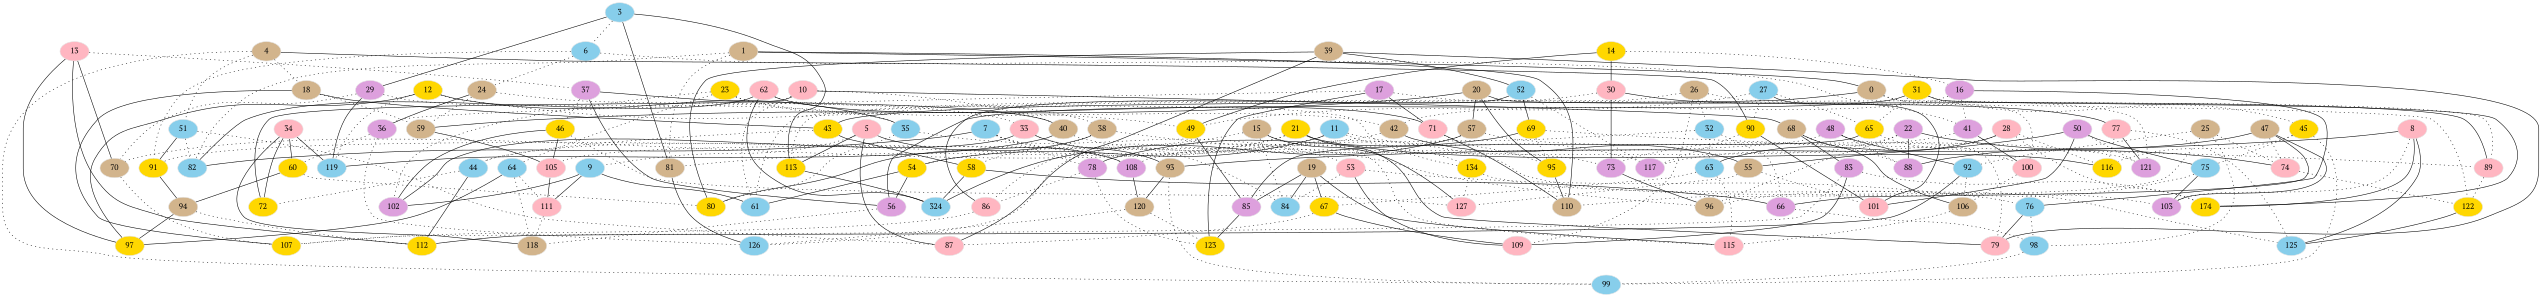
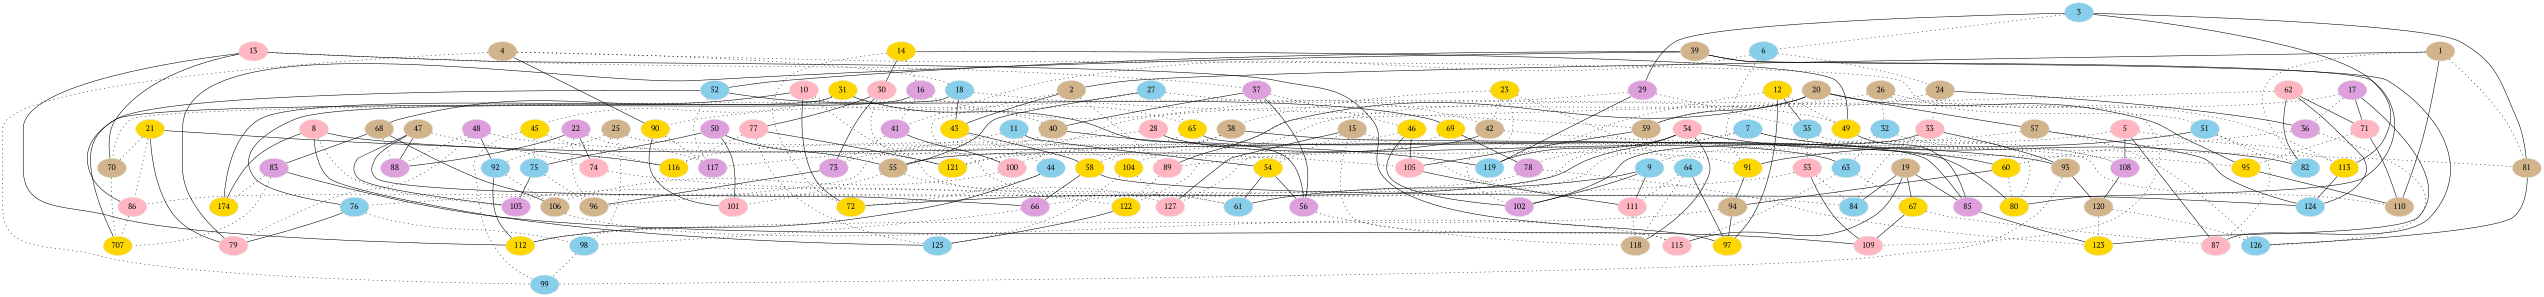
none -> (780, 88)
(306, 90) -> (960, 90)
(1872, 90) -> (1071, 90)
(1926, 118) -> (1004, 116)
(826, 150) -> (2227, 143)
(1472, 168) -> (1129, 168)
(2146, 168) -> (953, 168)
(2091, 179) -> none
(936, 207) -> (2310, 207)
(286, 246) -> (118, 246)
